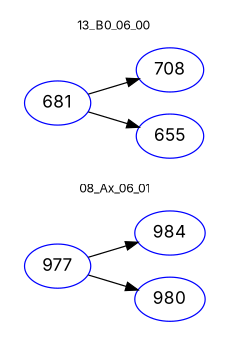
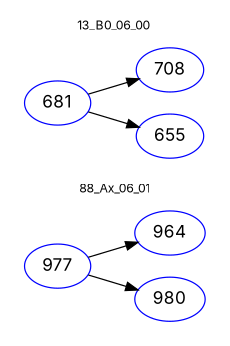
(115, 189) -> (115, 189)
(170, 233) -> (170, 233)
